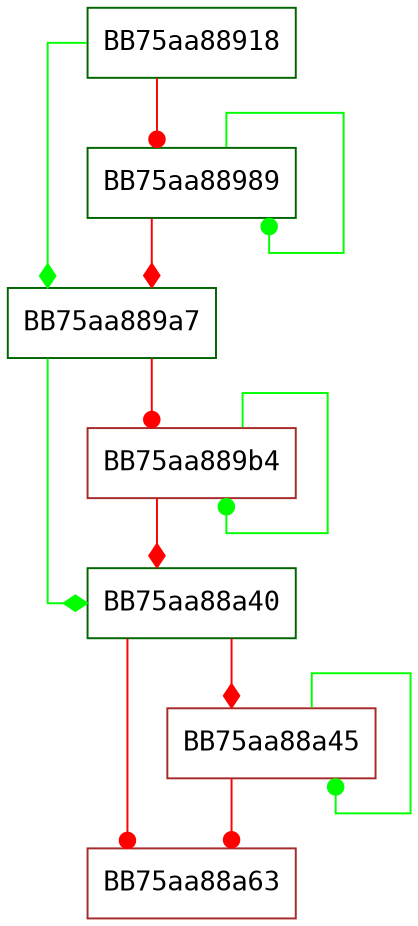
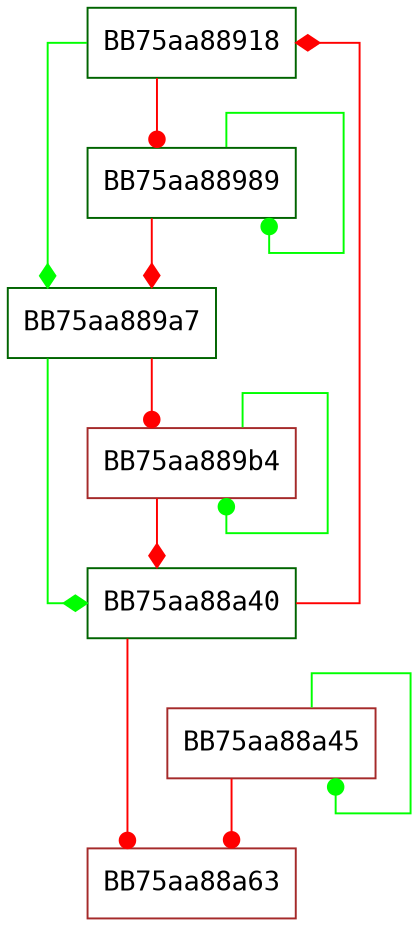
(232, 661) -> (360, 335)
